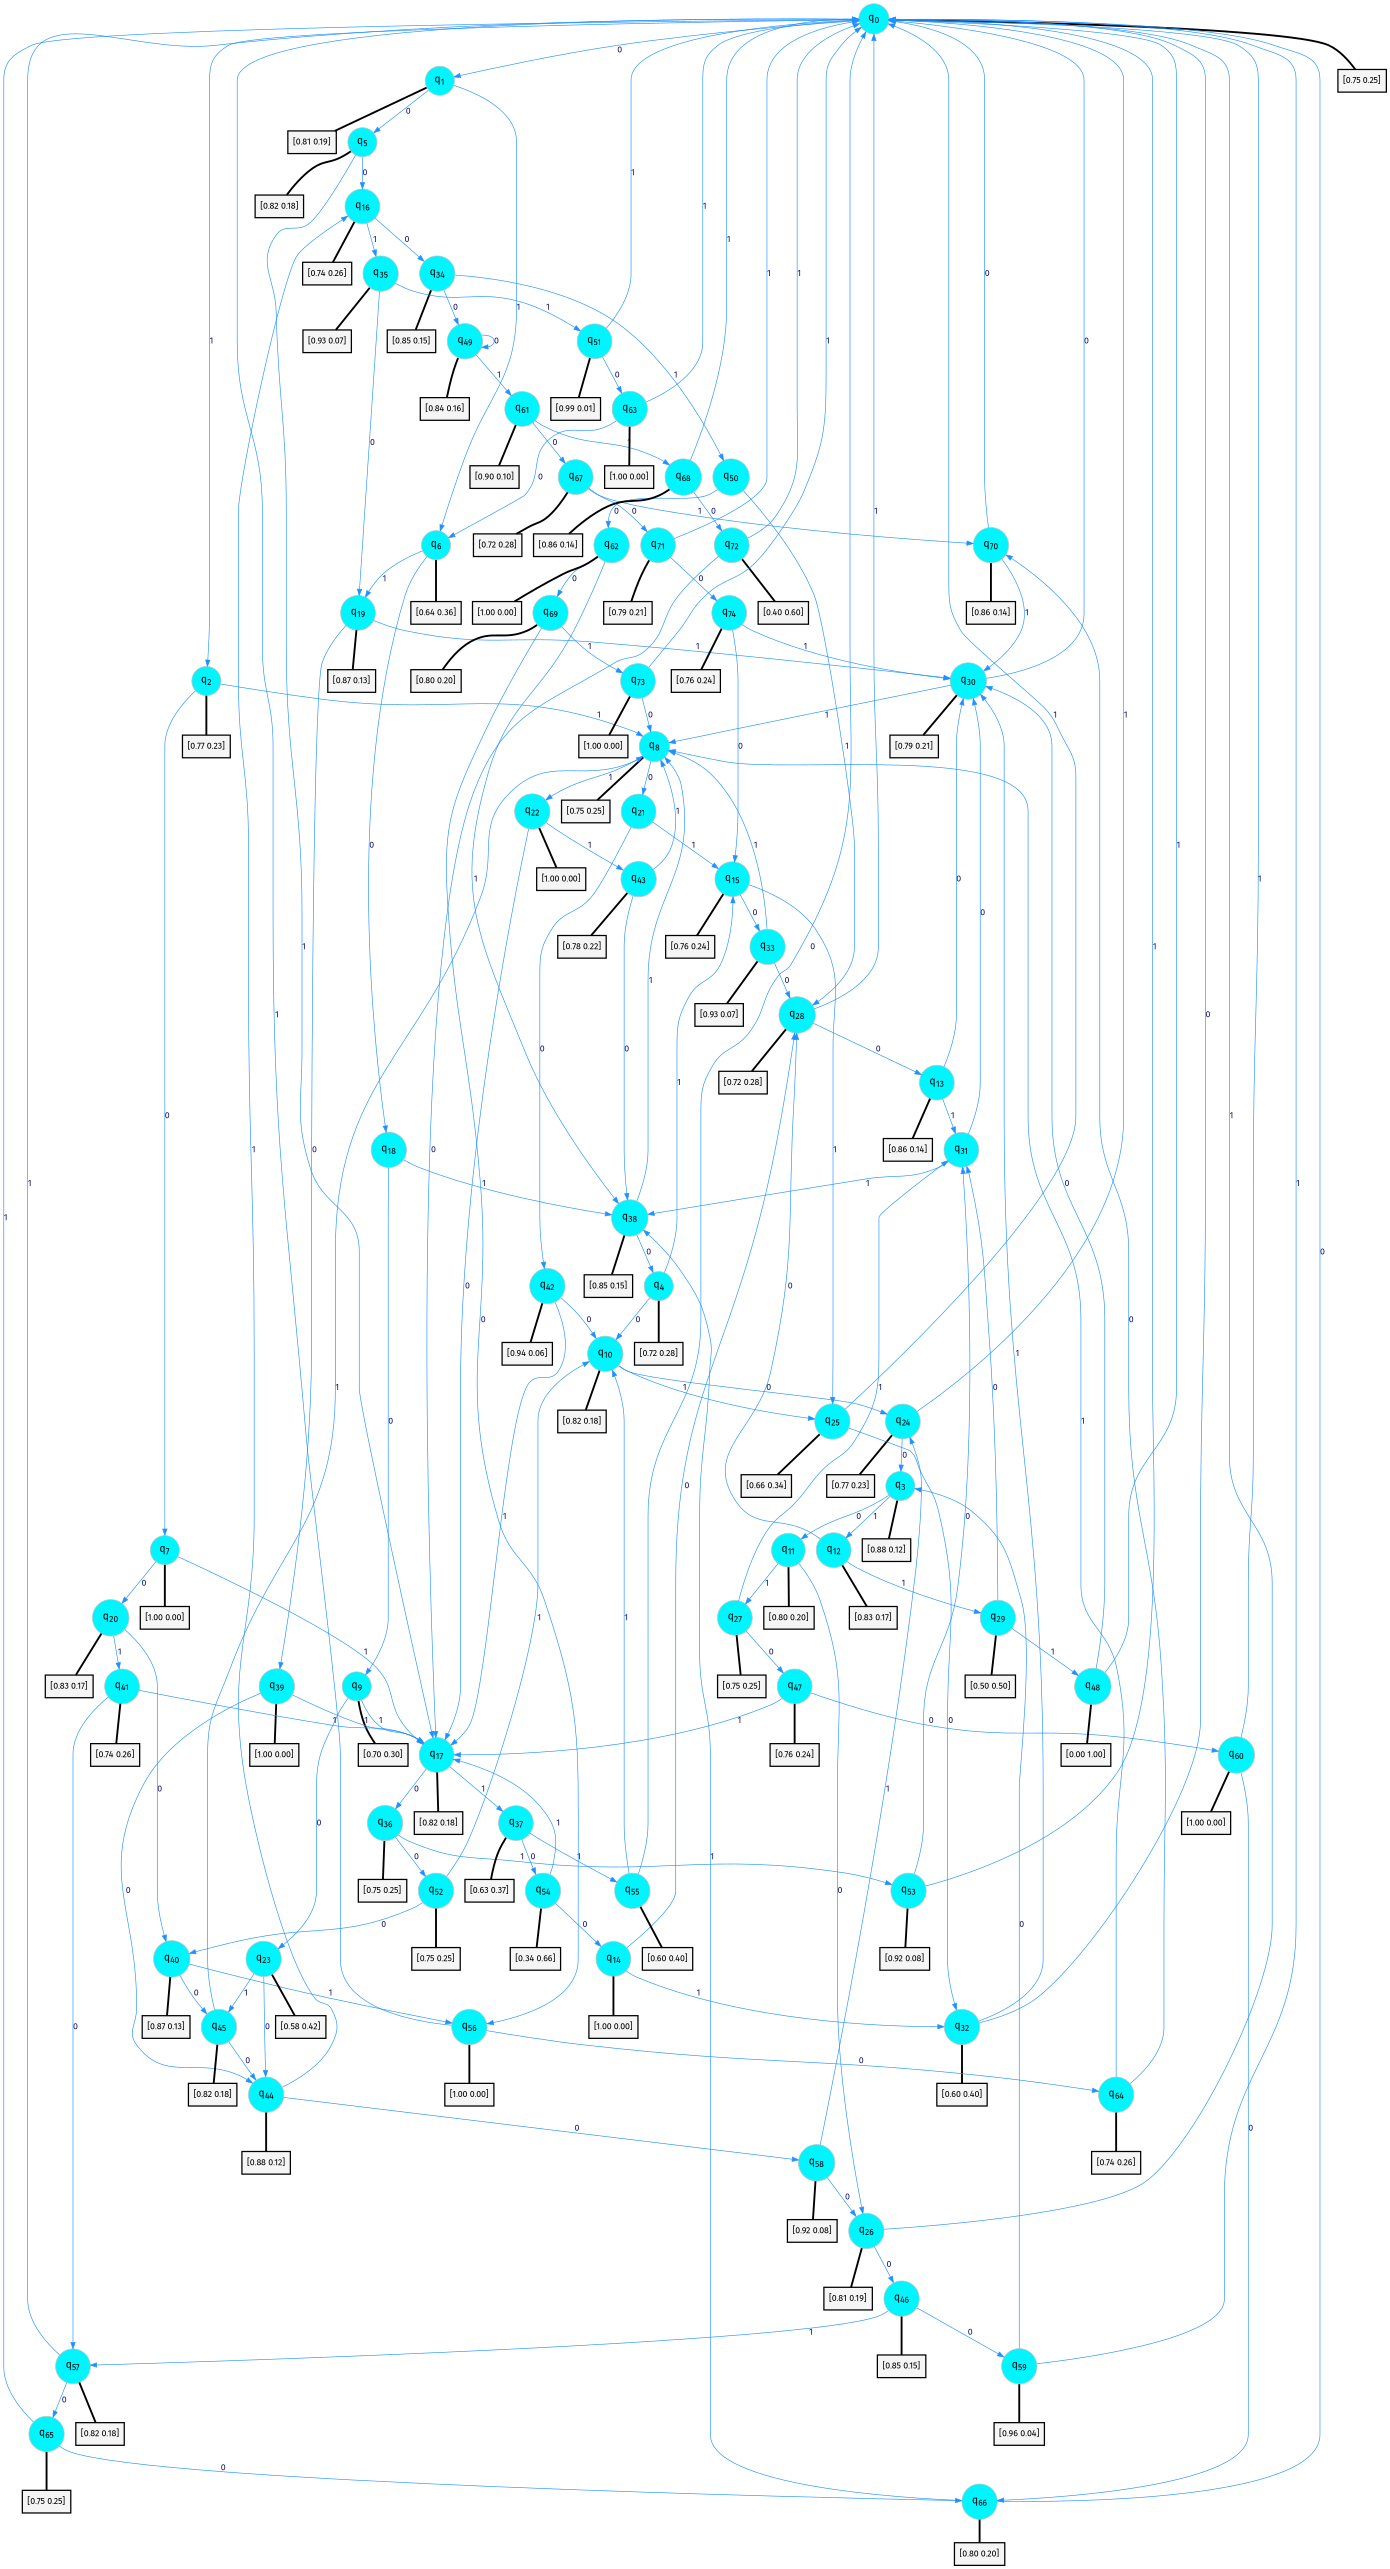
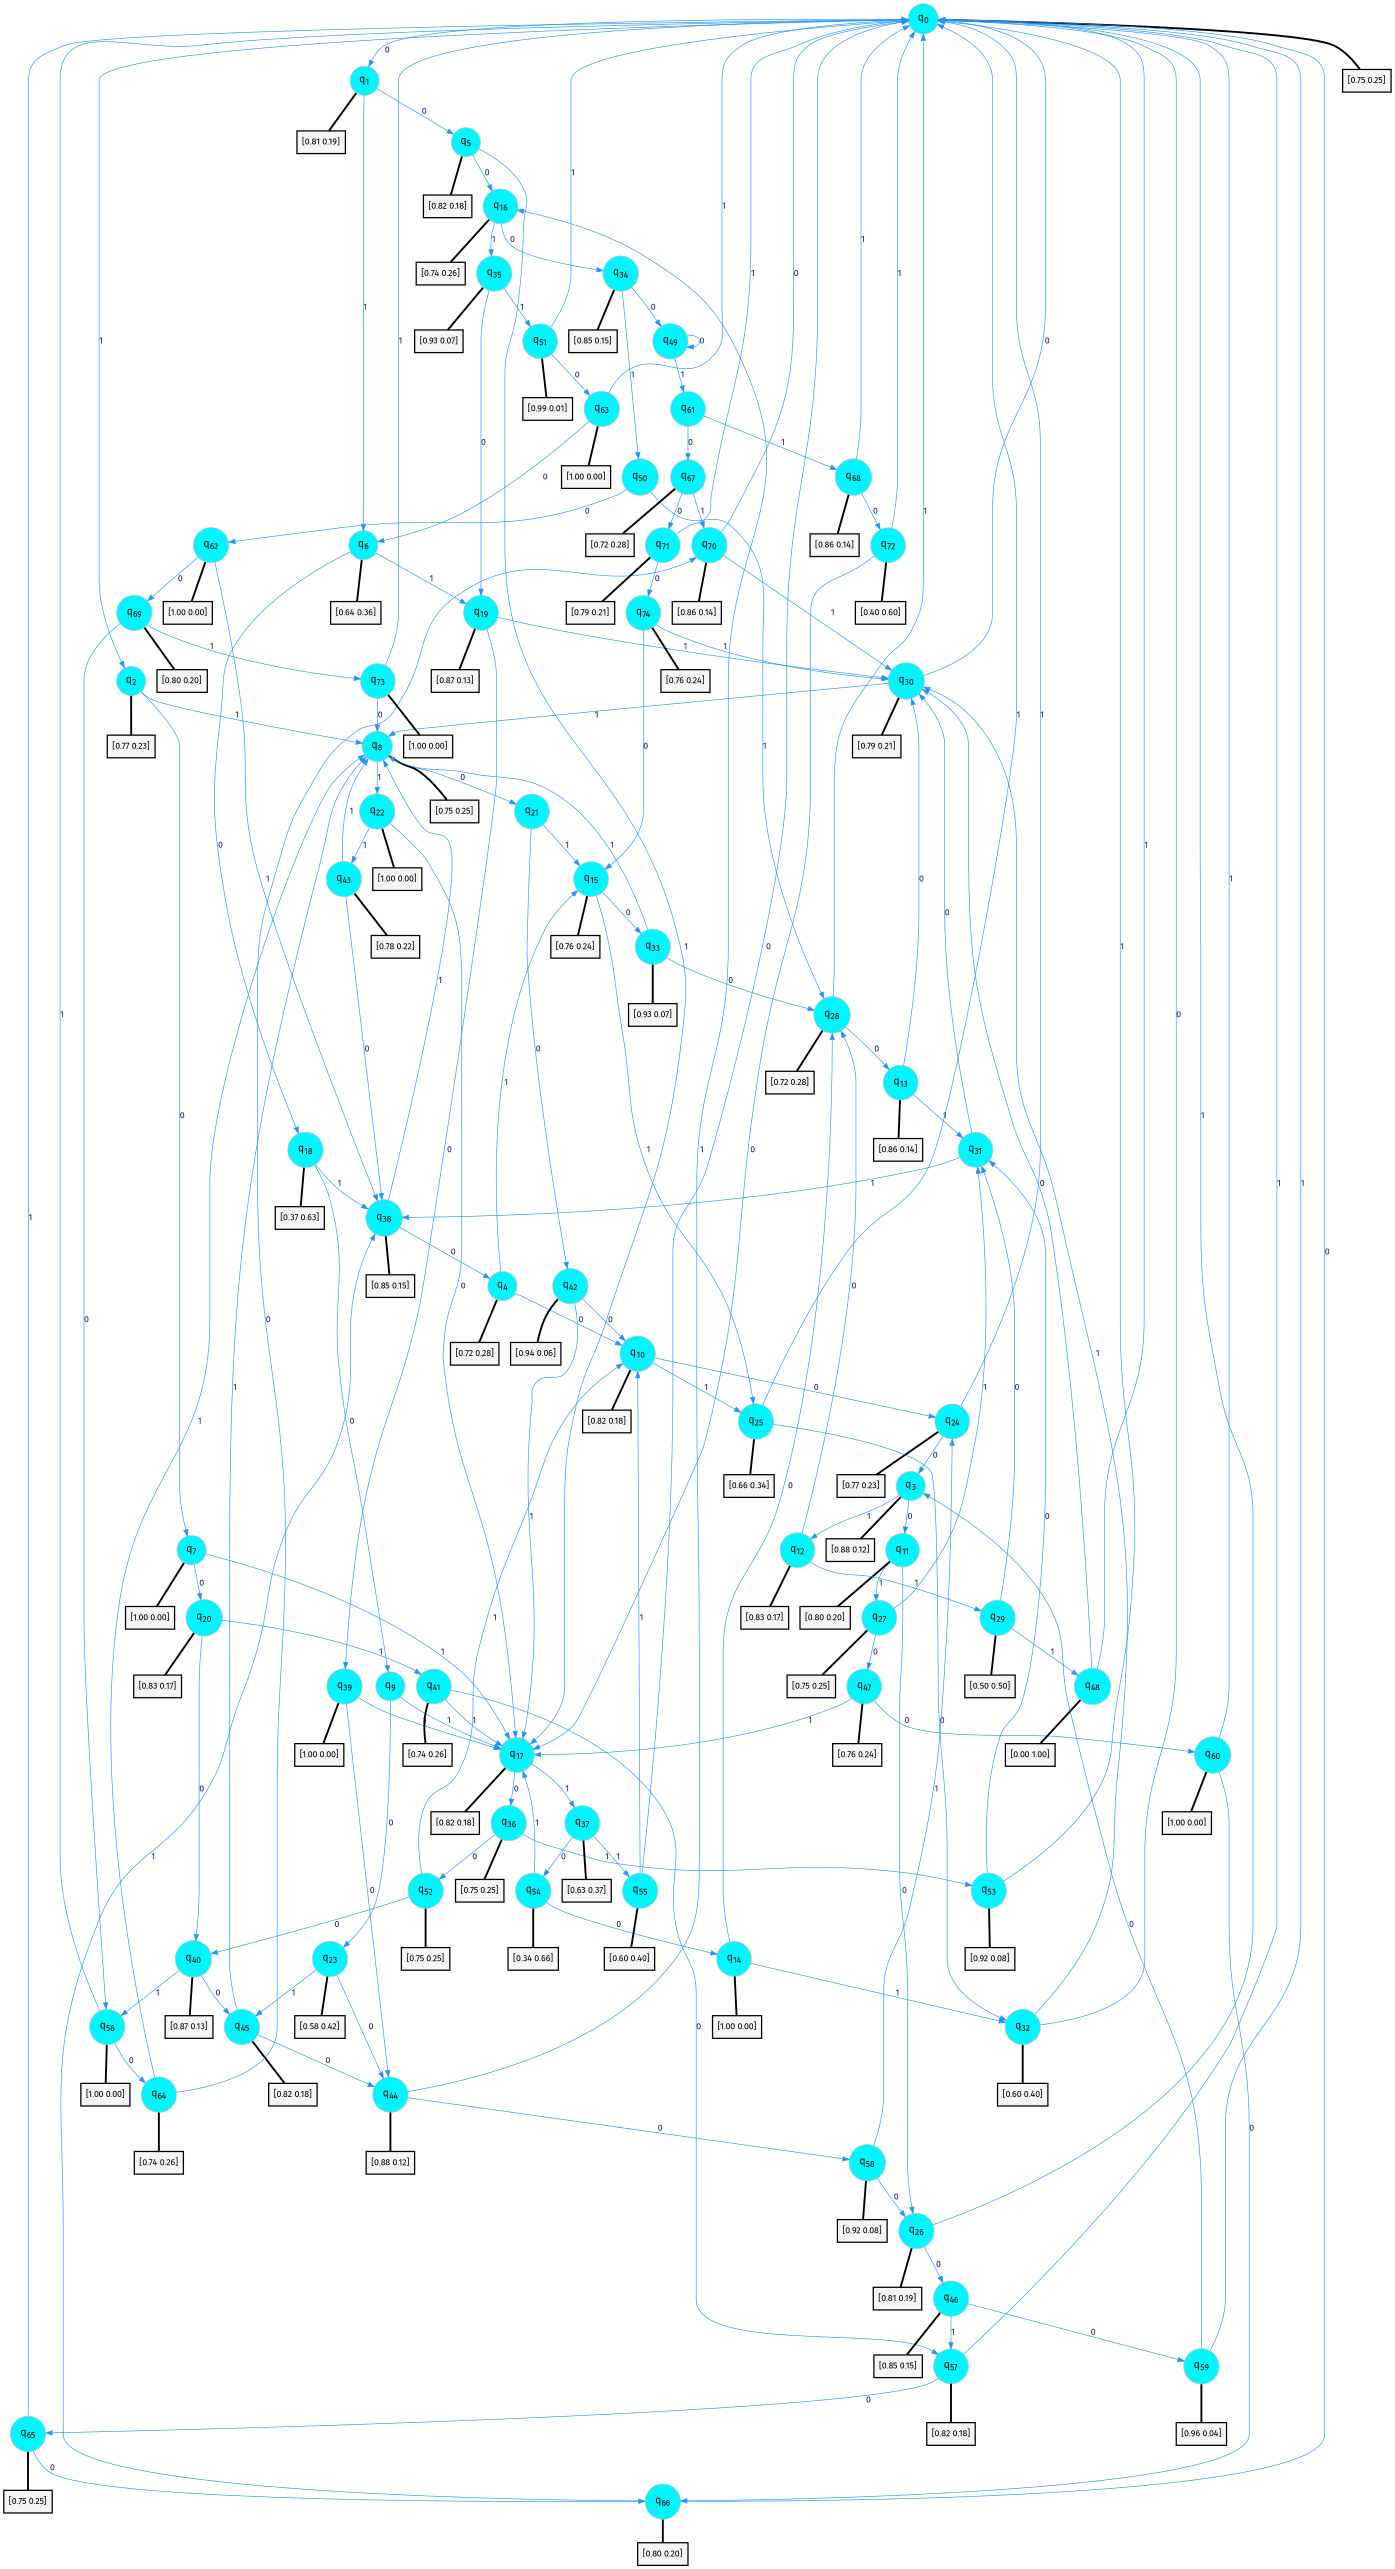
(445, 409) -> none
(495, 477) -> none
none -> (300, 1218)
(383, 1755) -> none
